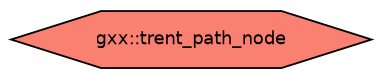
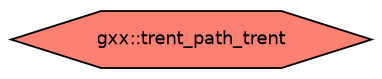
(191, 40) -> (191, 40)
